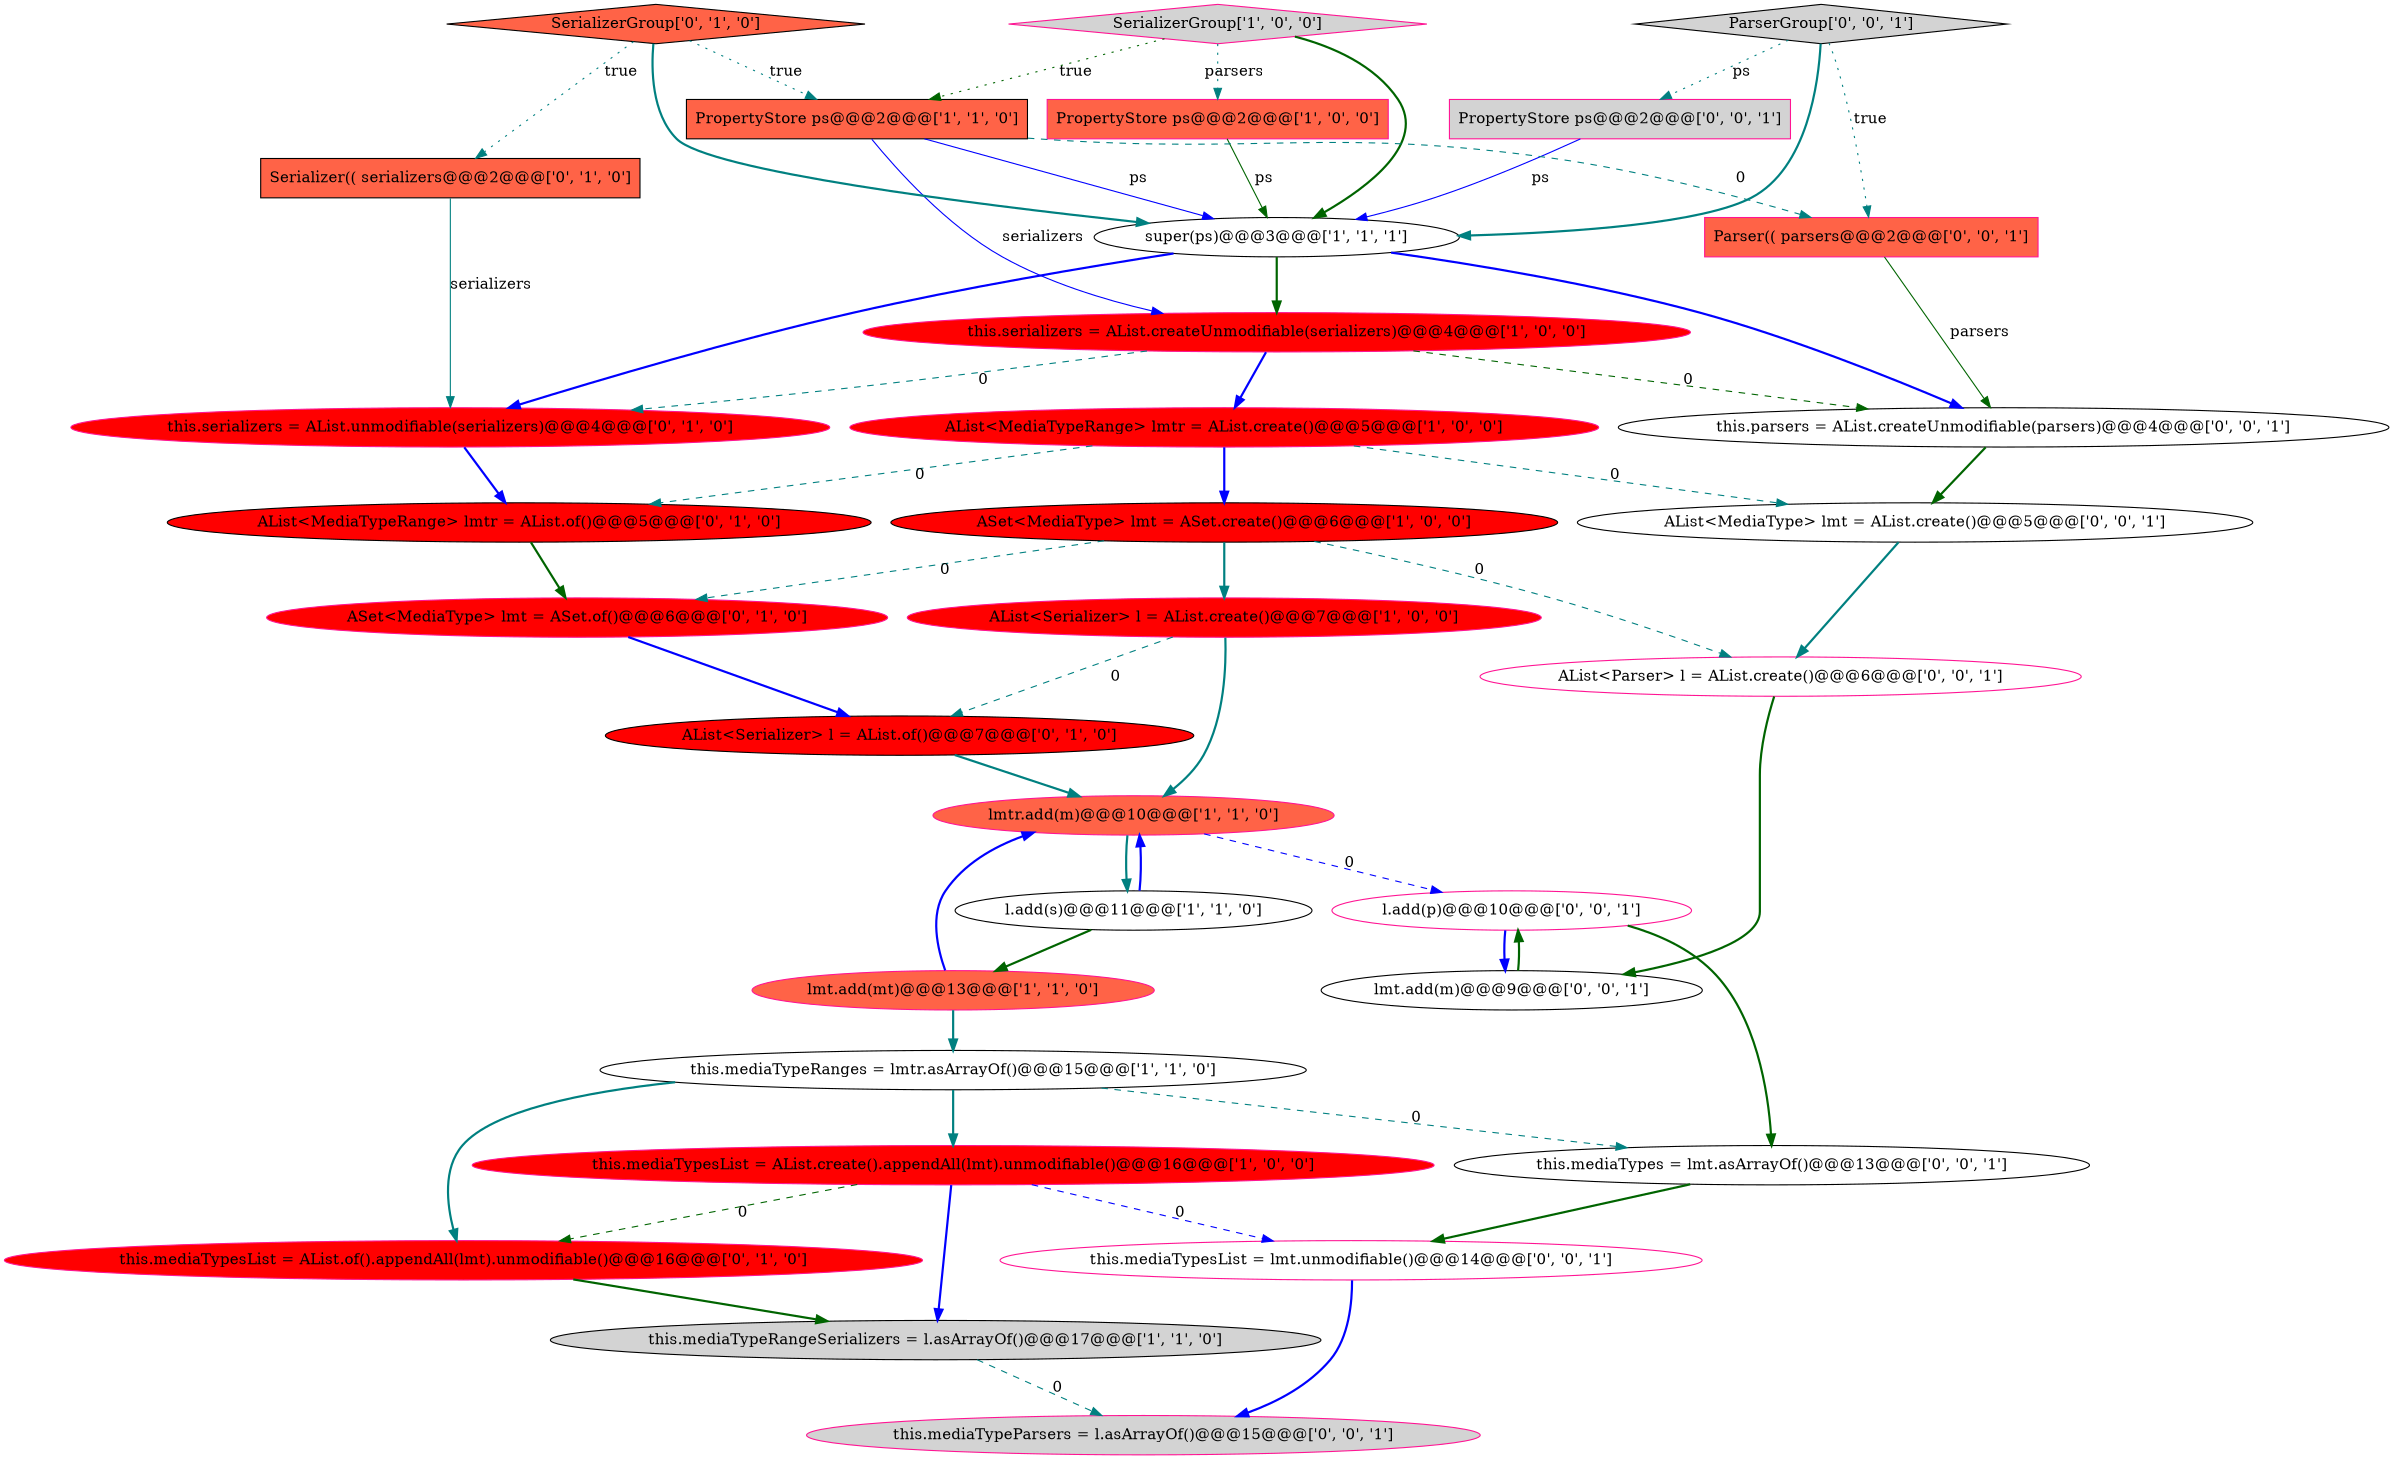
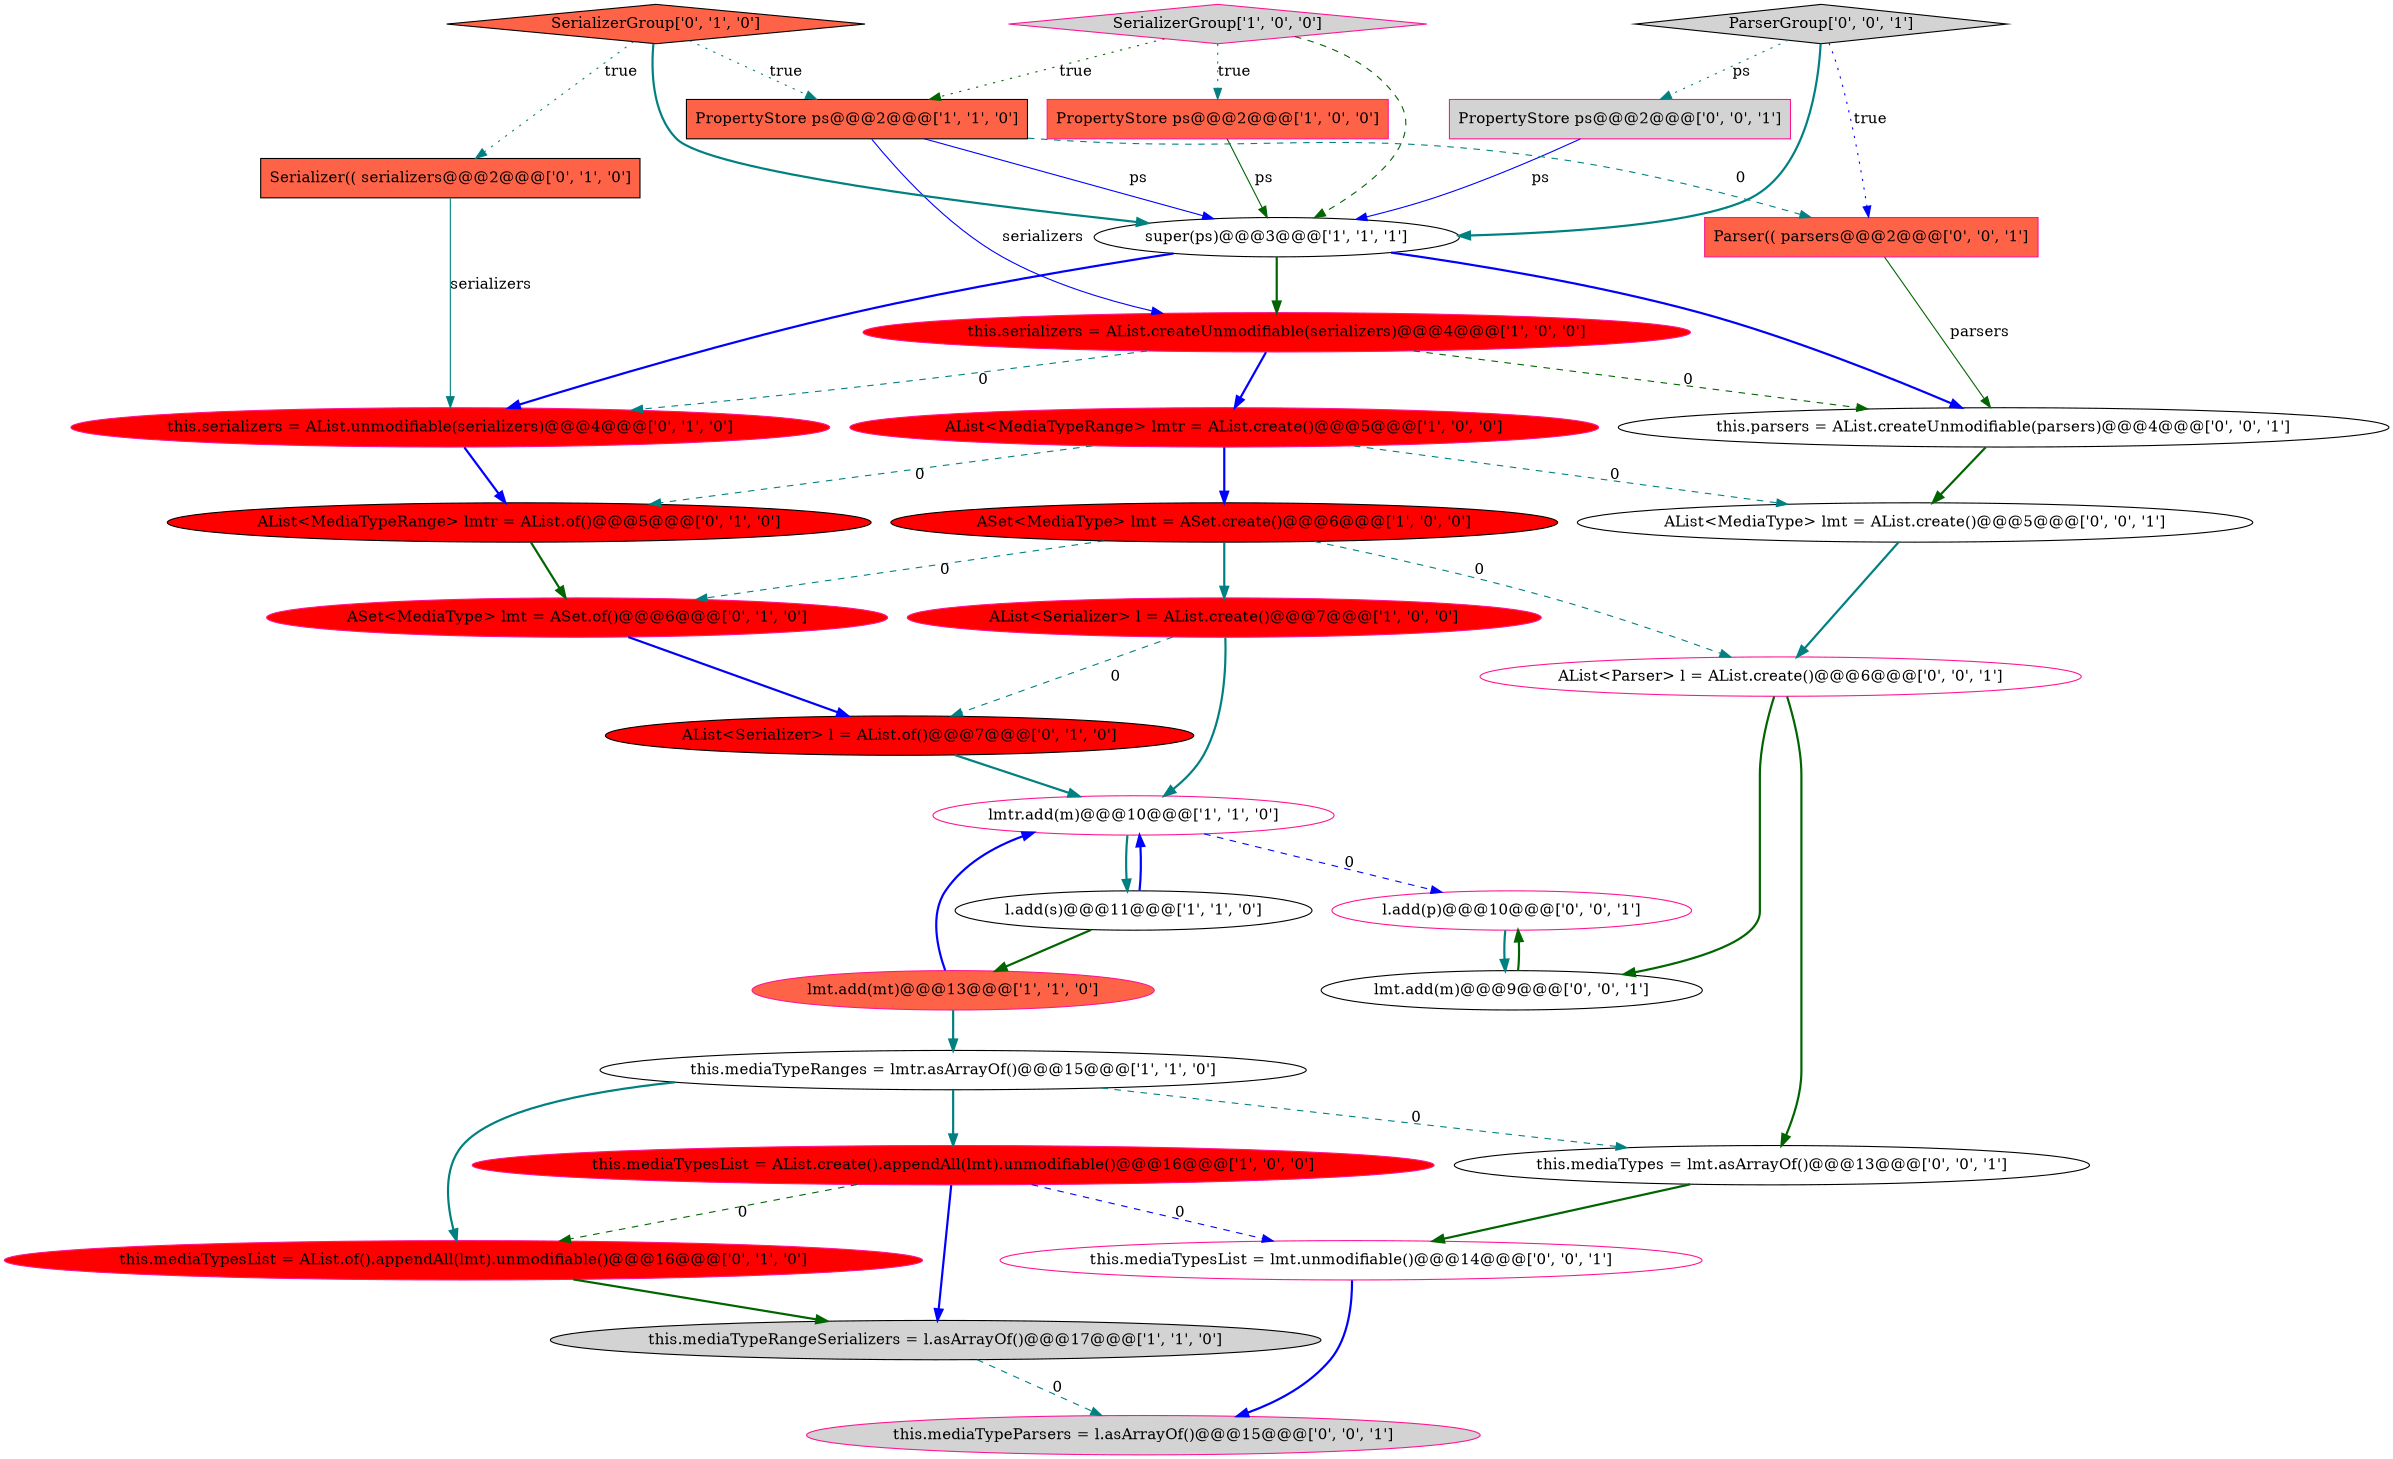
(1235, 72) -> (1235, 72)
(1403, 112) -> (1403, 112)
(1852, 124) -> (1852, 124)
(1133, 815) -> (1133, 815)
(1504, 945) -> (1504, 945)
(1736, 1003) -> (1801, 916)
